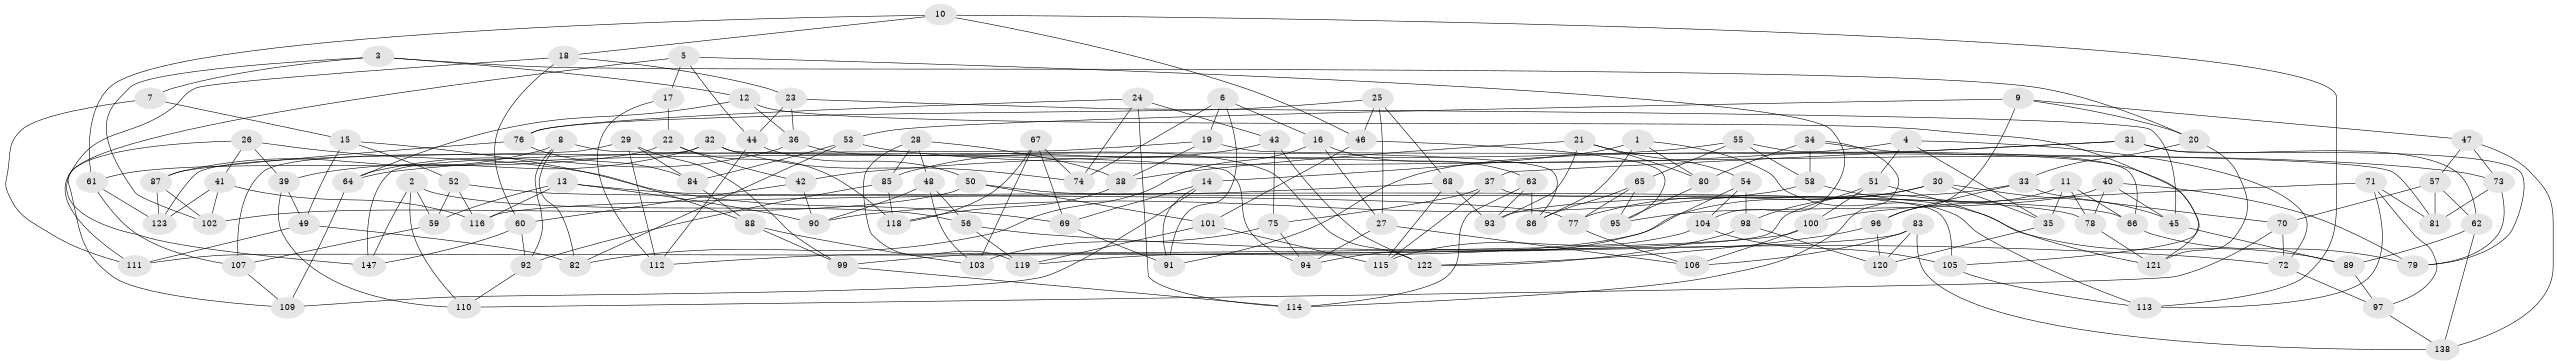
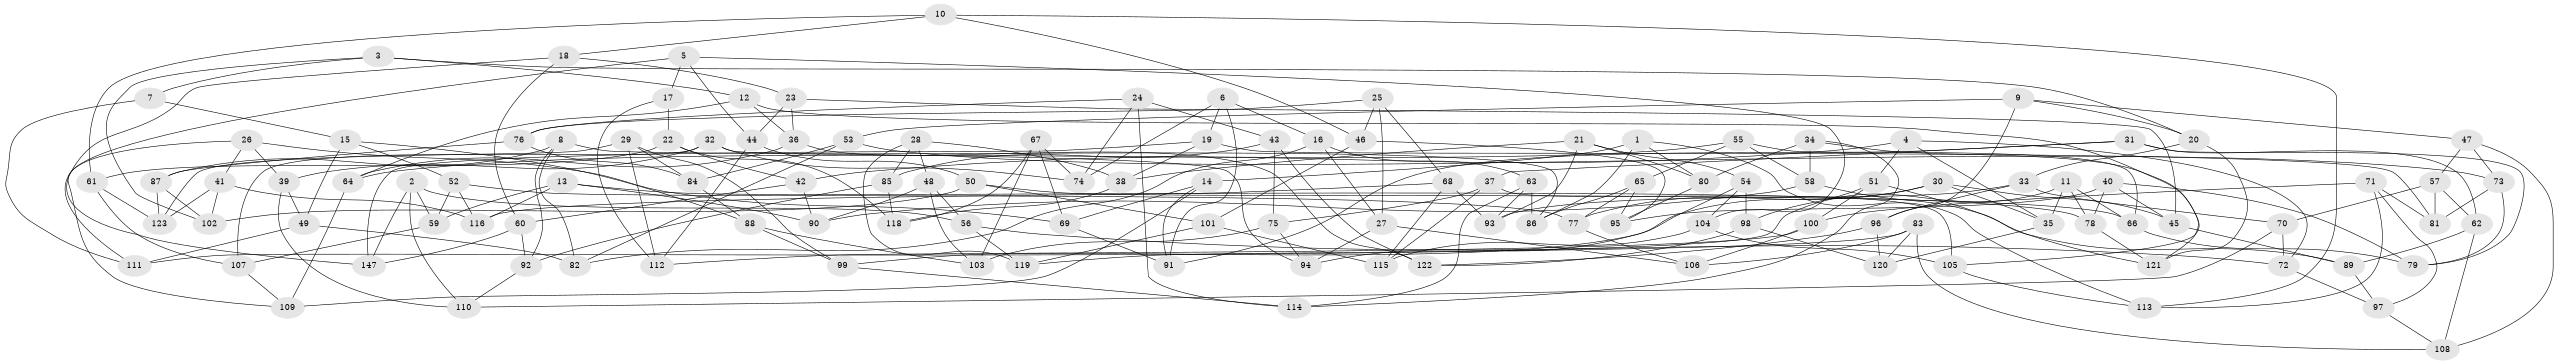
(2443, 350) -> (2443, 350)
